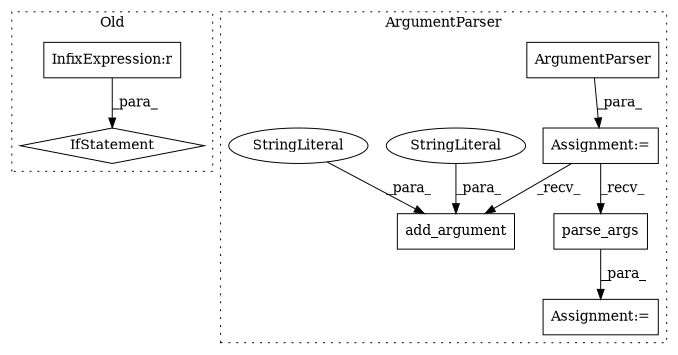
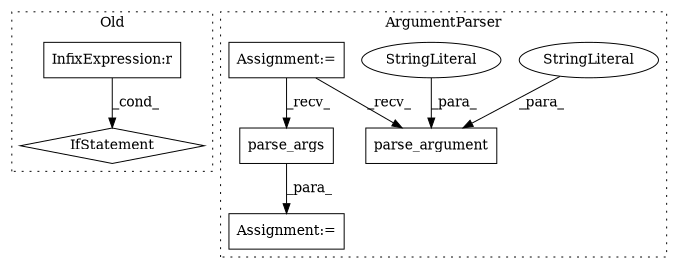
(593, 60) -> none
(135, 103) -> (136, 103)
(456, 231) -> (431, 146)
